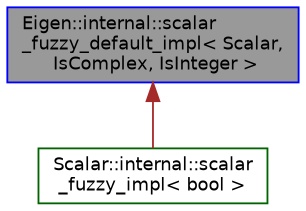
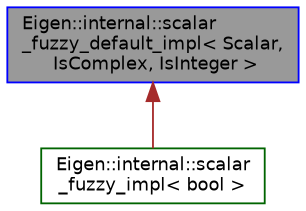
(153, 176) -> (153, 176)
